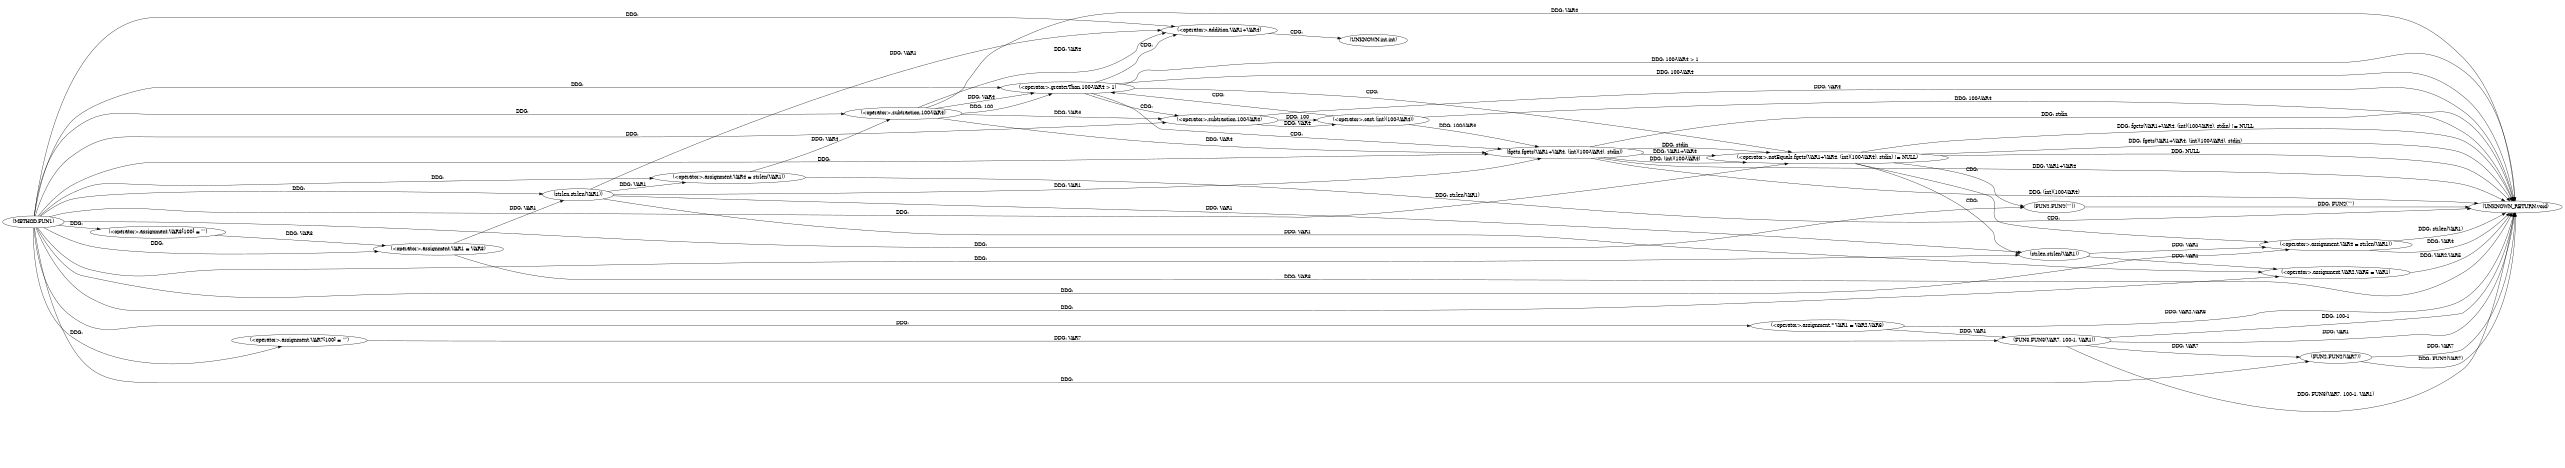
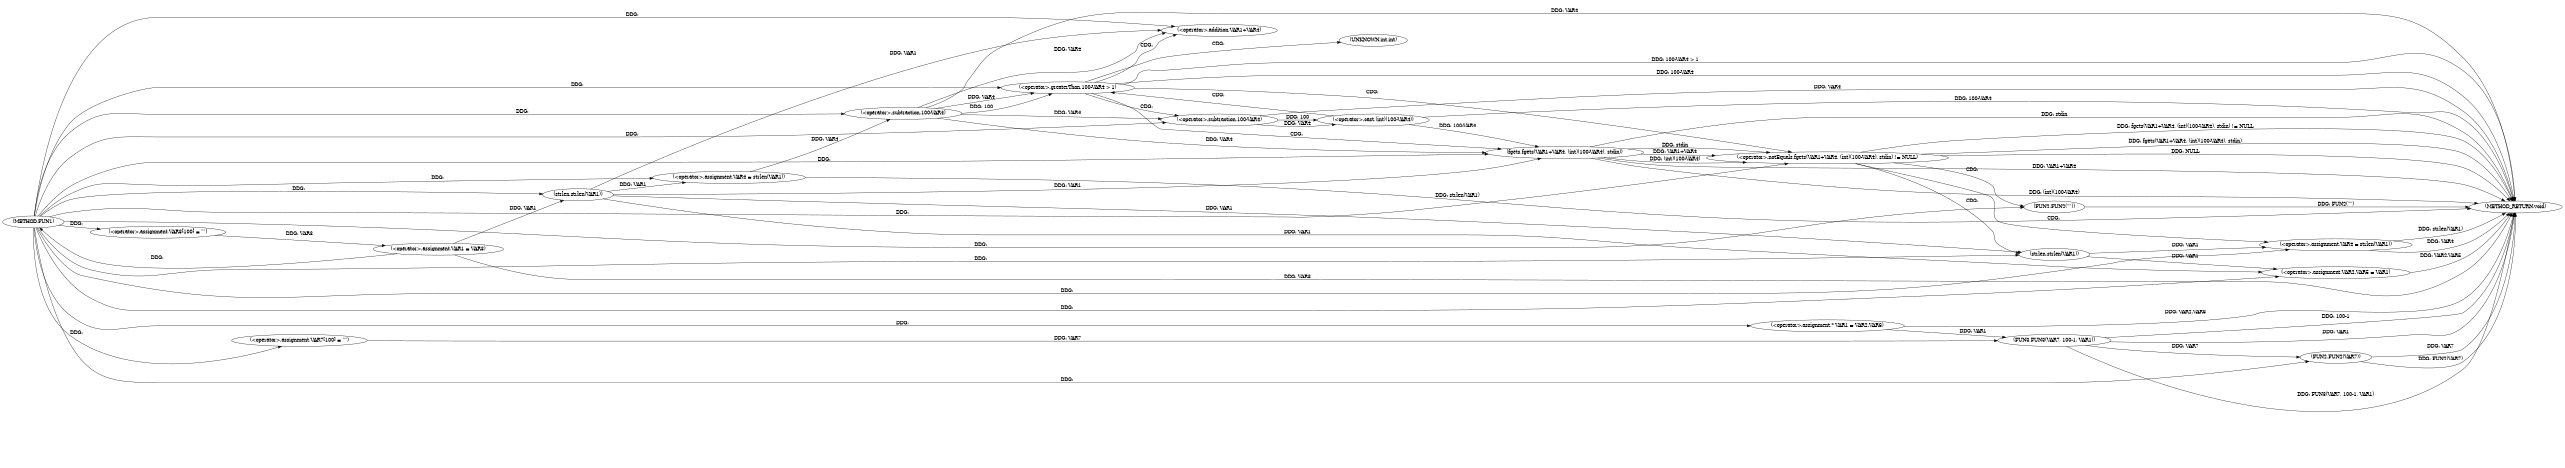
(1303, 36) -> (1209, 52)
(2516, 207) -> (2516, 207)
(207, 254) -> (215, 267)
